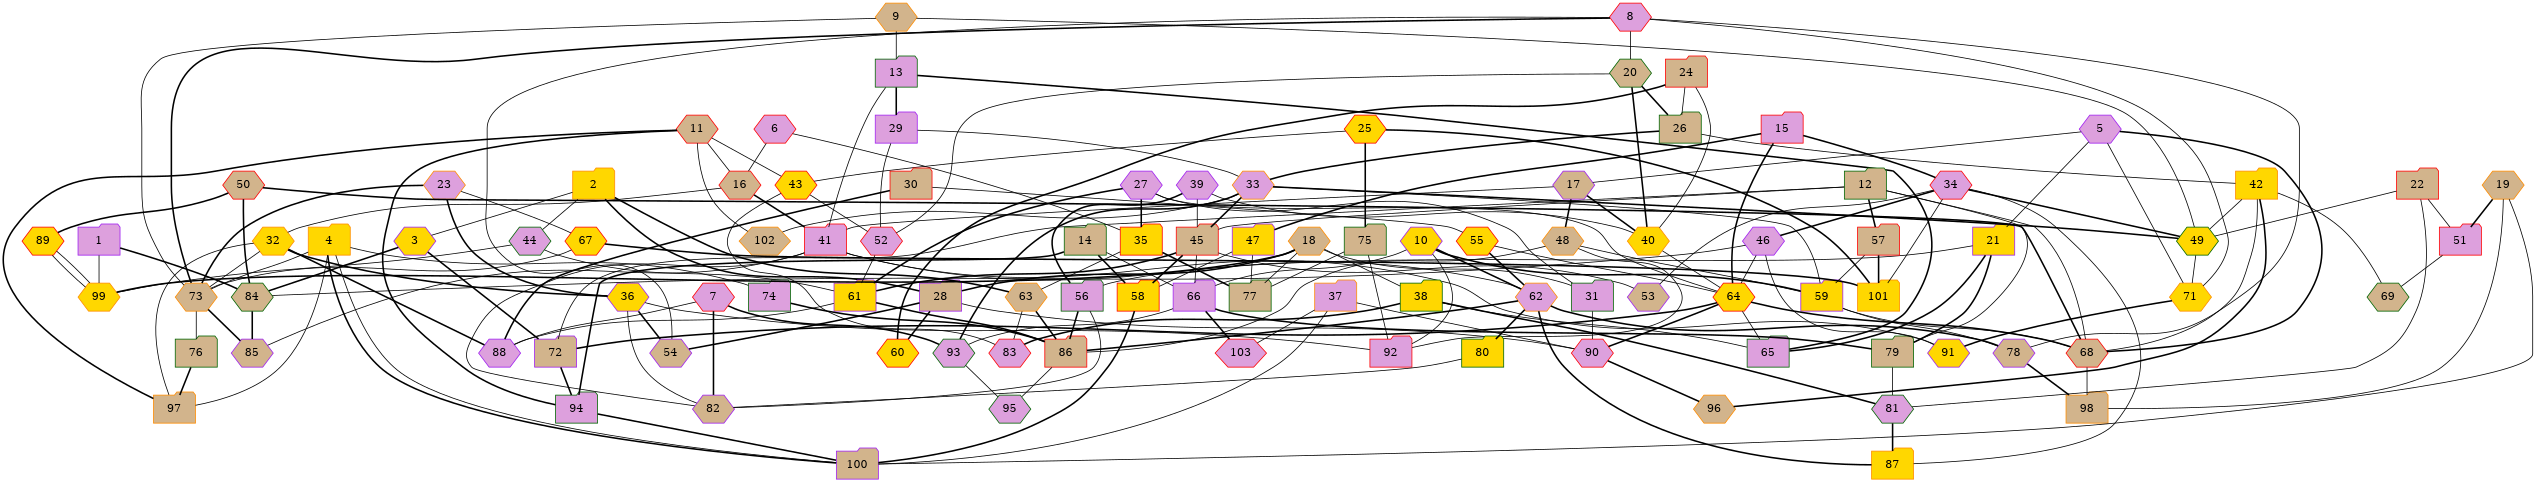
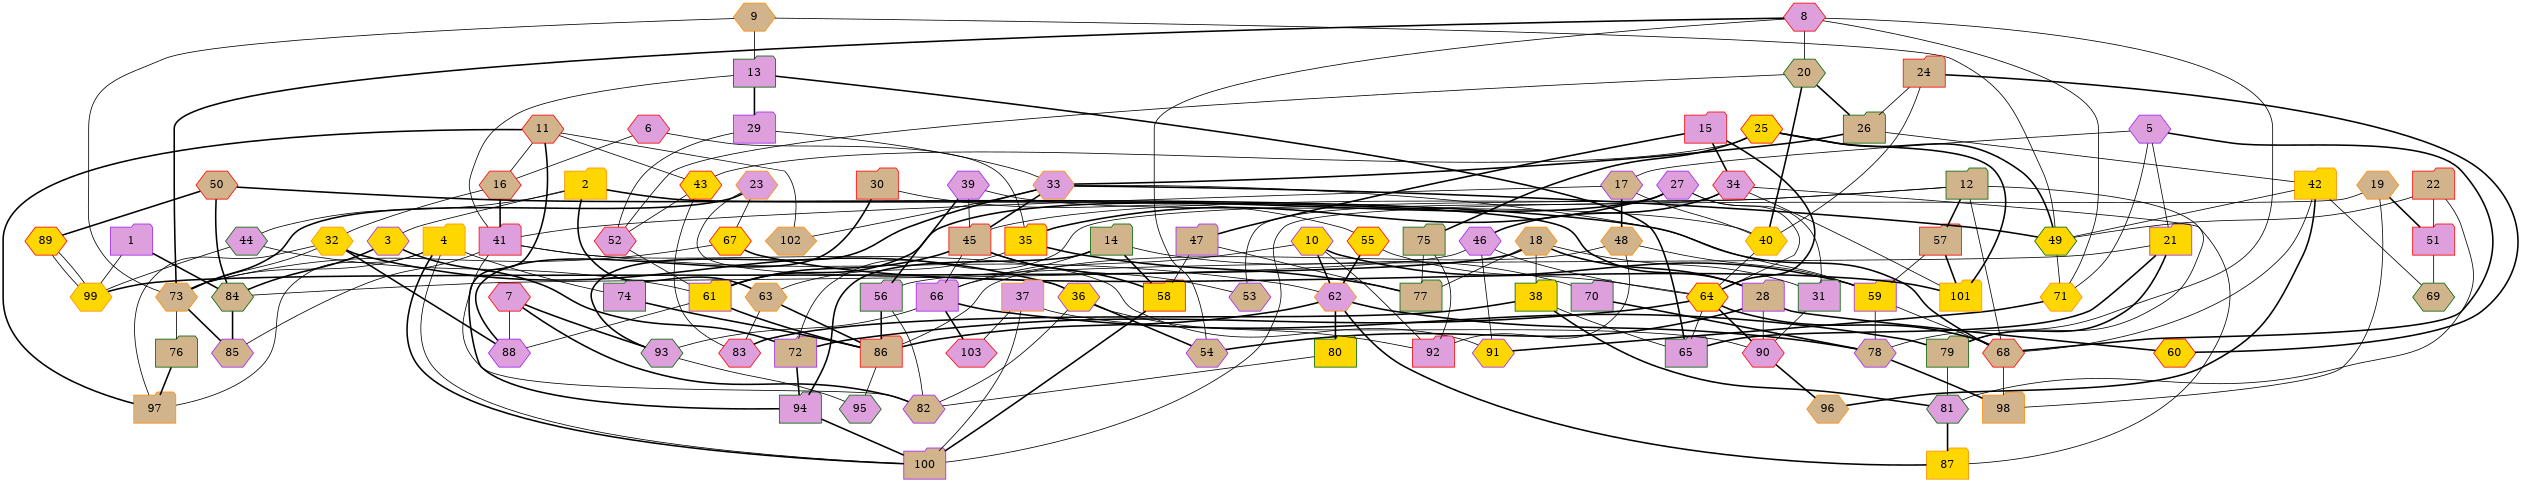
(2074, 213) -> (1974, 148)
(1615, 216) -> (1694, 214)
(1253, 241) -> (1197, 241)
(478, 256) -> (841, 275)
none -> (1592, 297)
